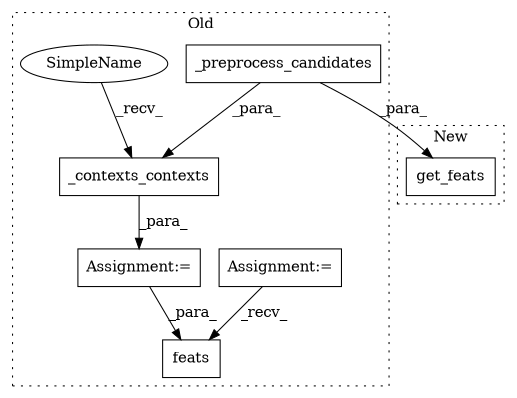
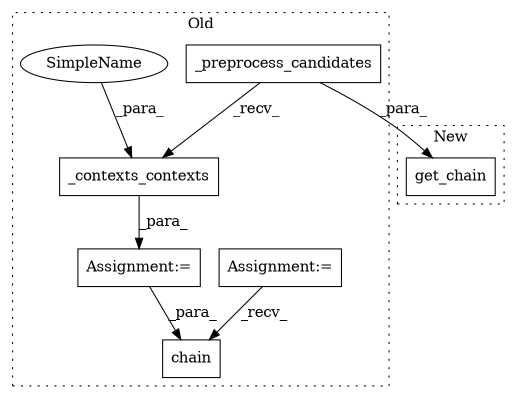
(140, 109) -> (140, 109)
(256, 109) -> (256, 109)
(451, 177) -> (451, 177)
(191, 359) -> (191, 359)
